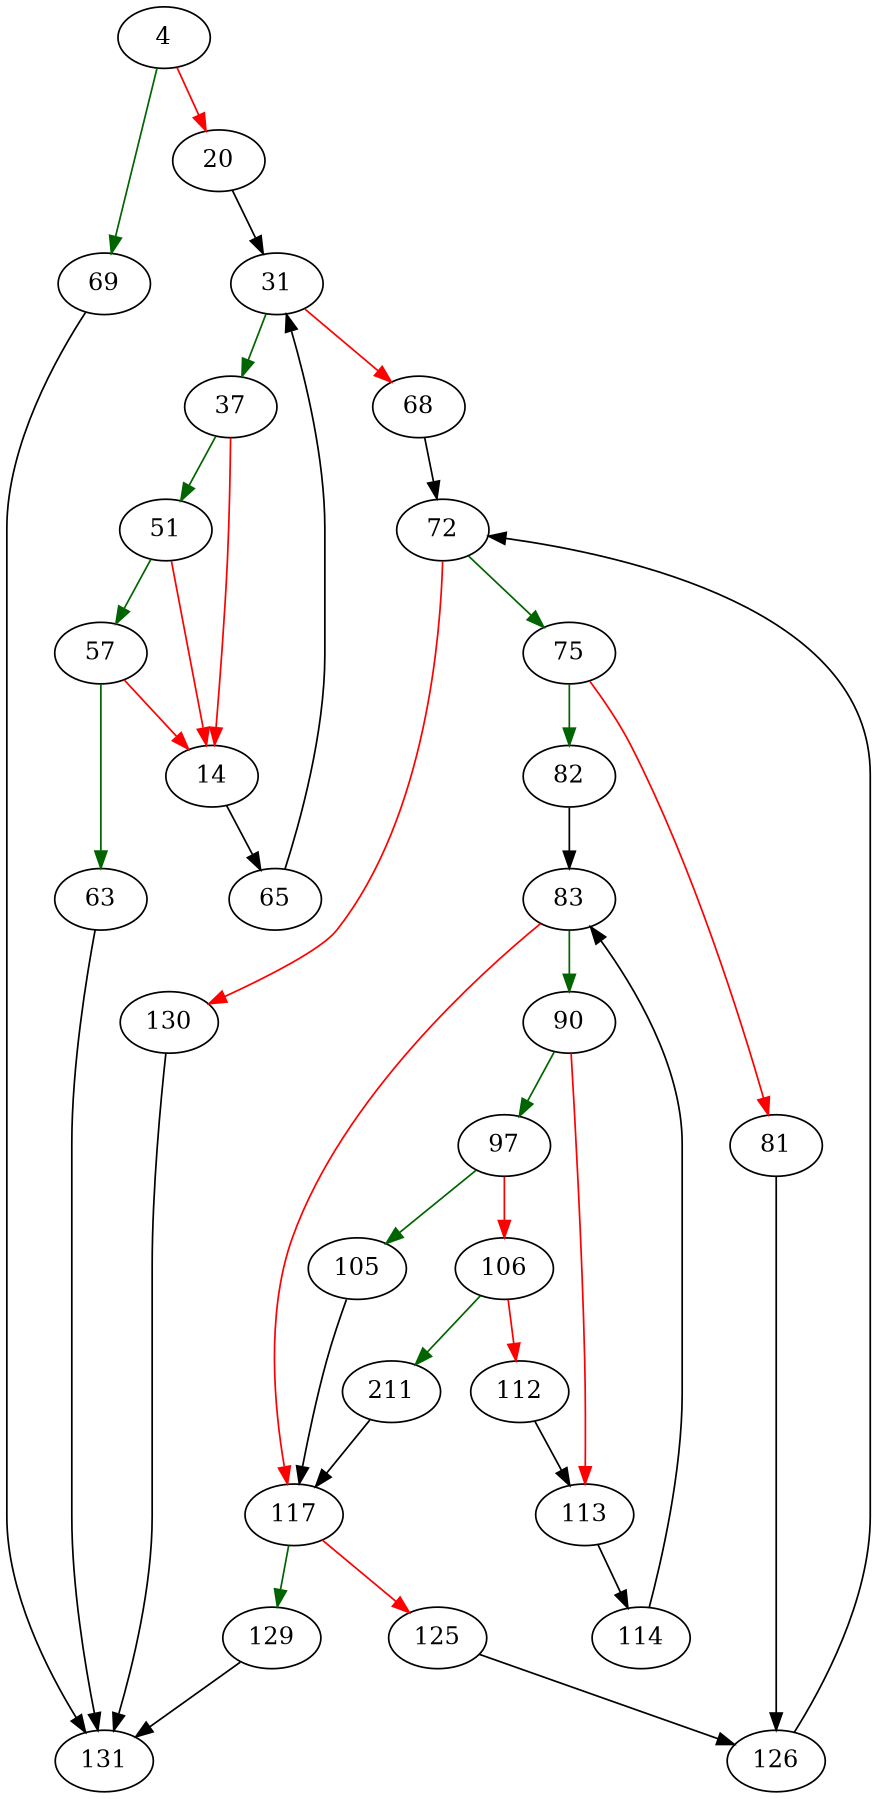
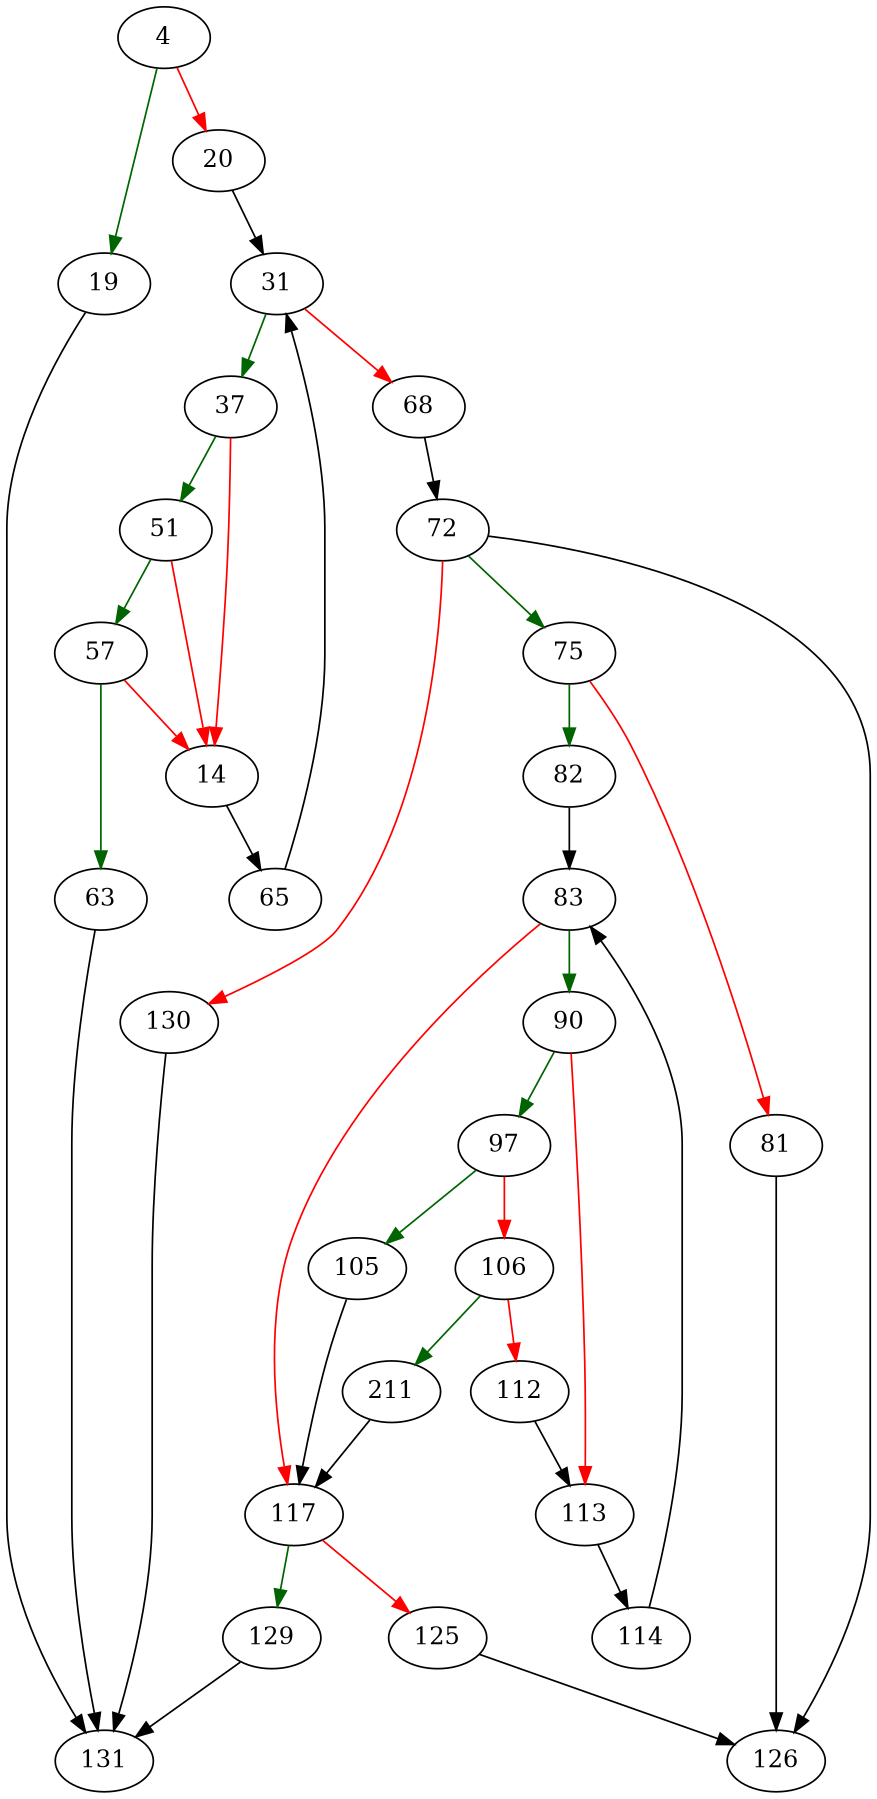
(104, 284) -> (104, 284)
(870, 1026) -> (870, 1009)
